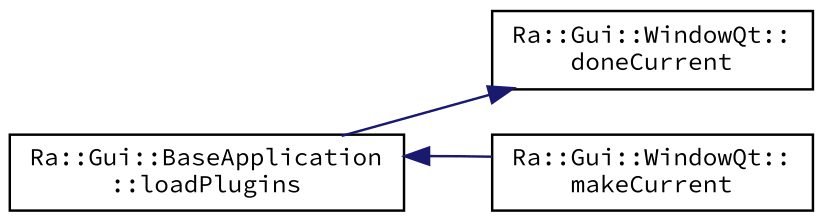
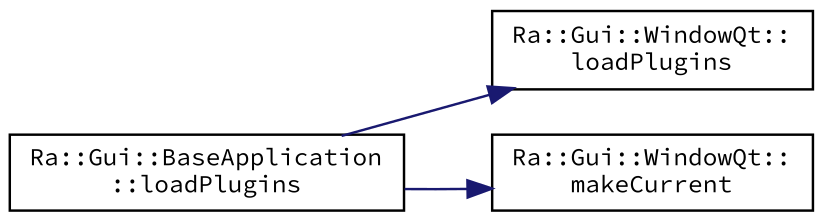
(653, 50) -> (653, 50)
(461, 156) -> (436, 189)
